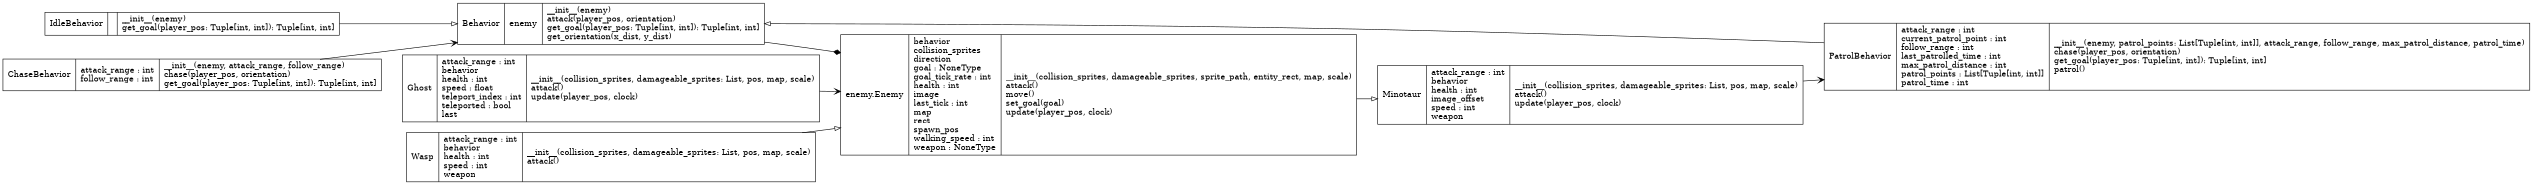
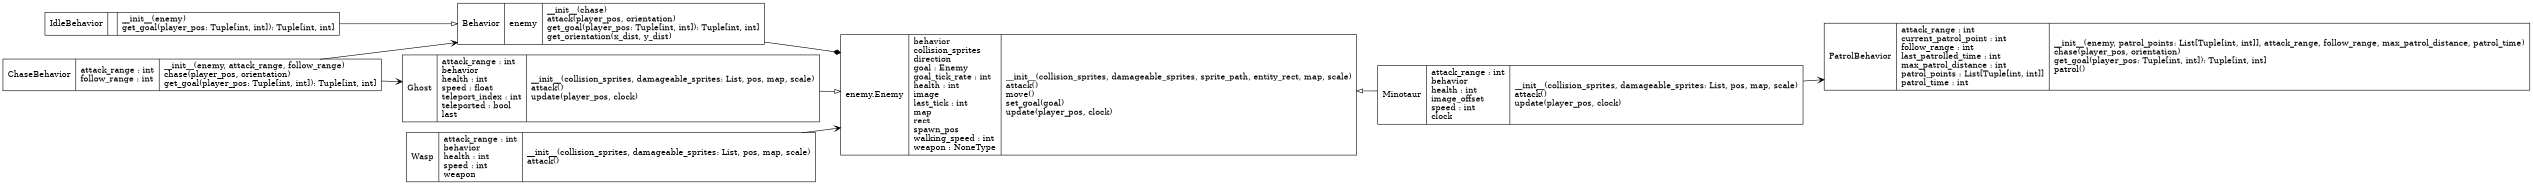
(579, 10) -> (577, 10)
(1297, 28) -> none
(948, 68) -> (941, 68)
none -> (389, 81)
(827, 91) -> (827, 91)
(1364, 99) -> (1370, 91)
(1447, 117) -> (1442, 117)
(818, 131) -> (818, 131)
